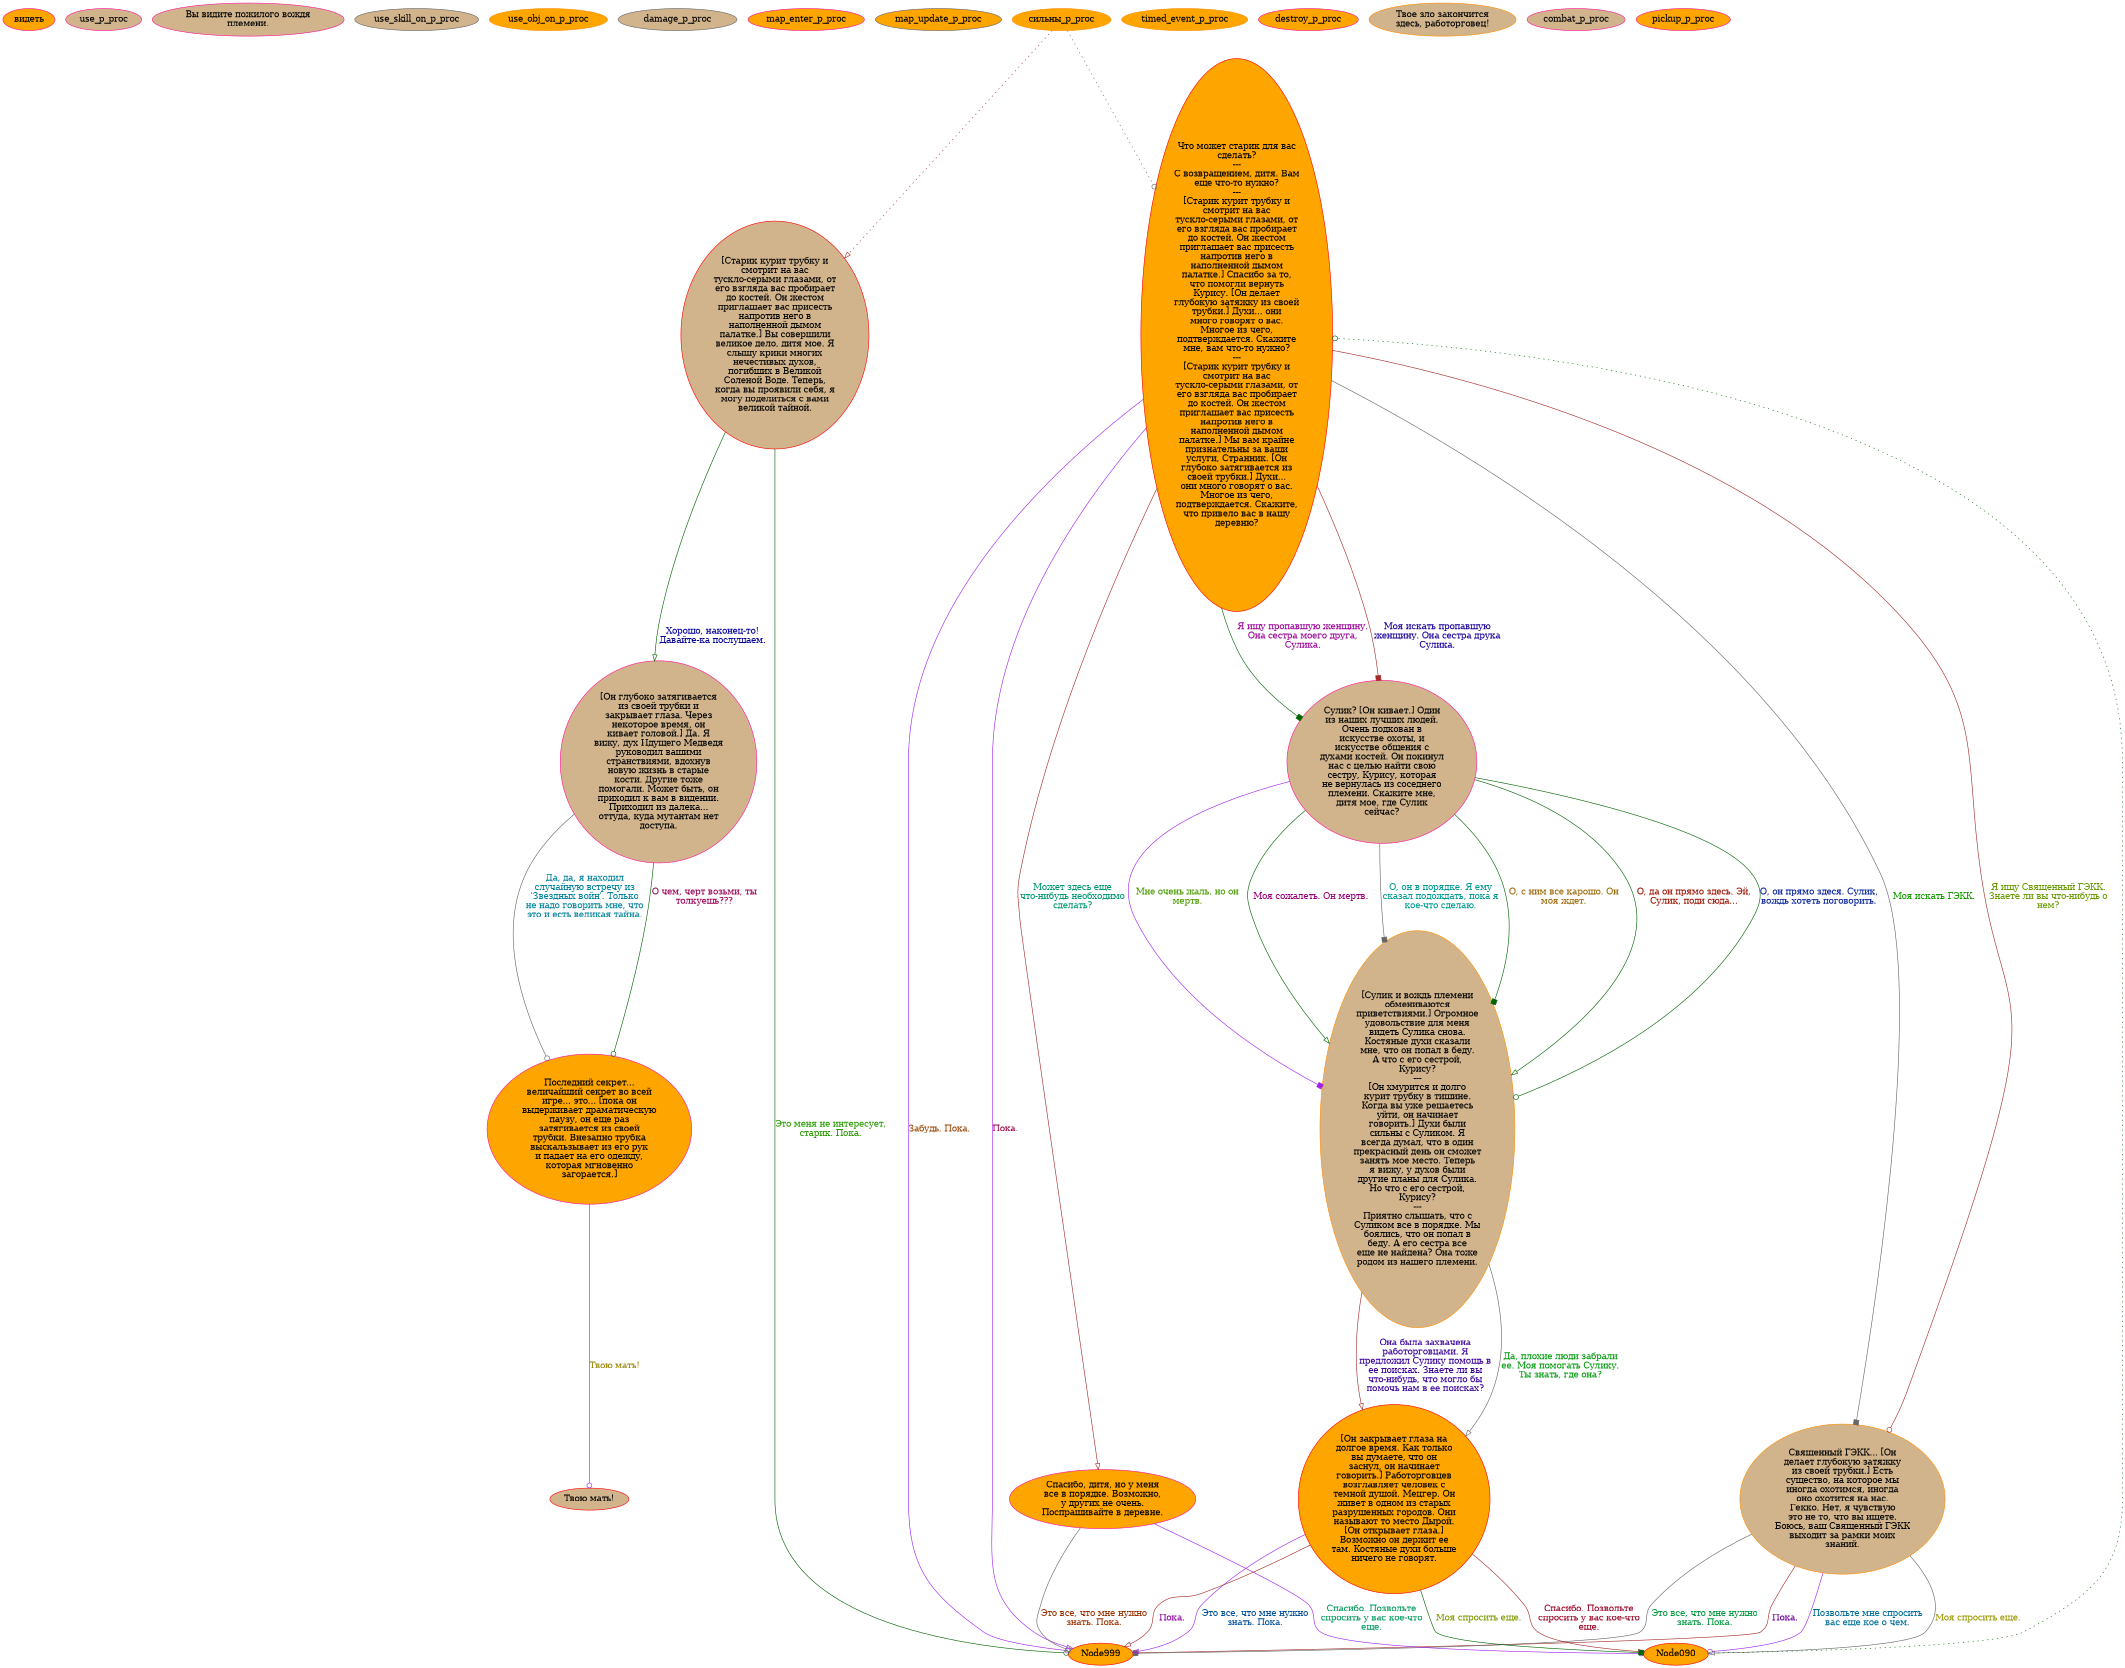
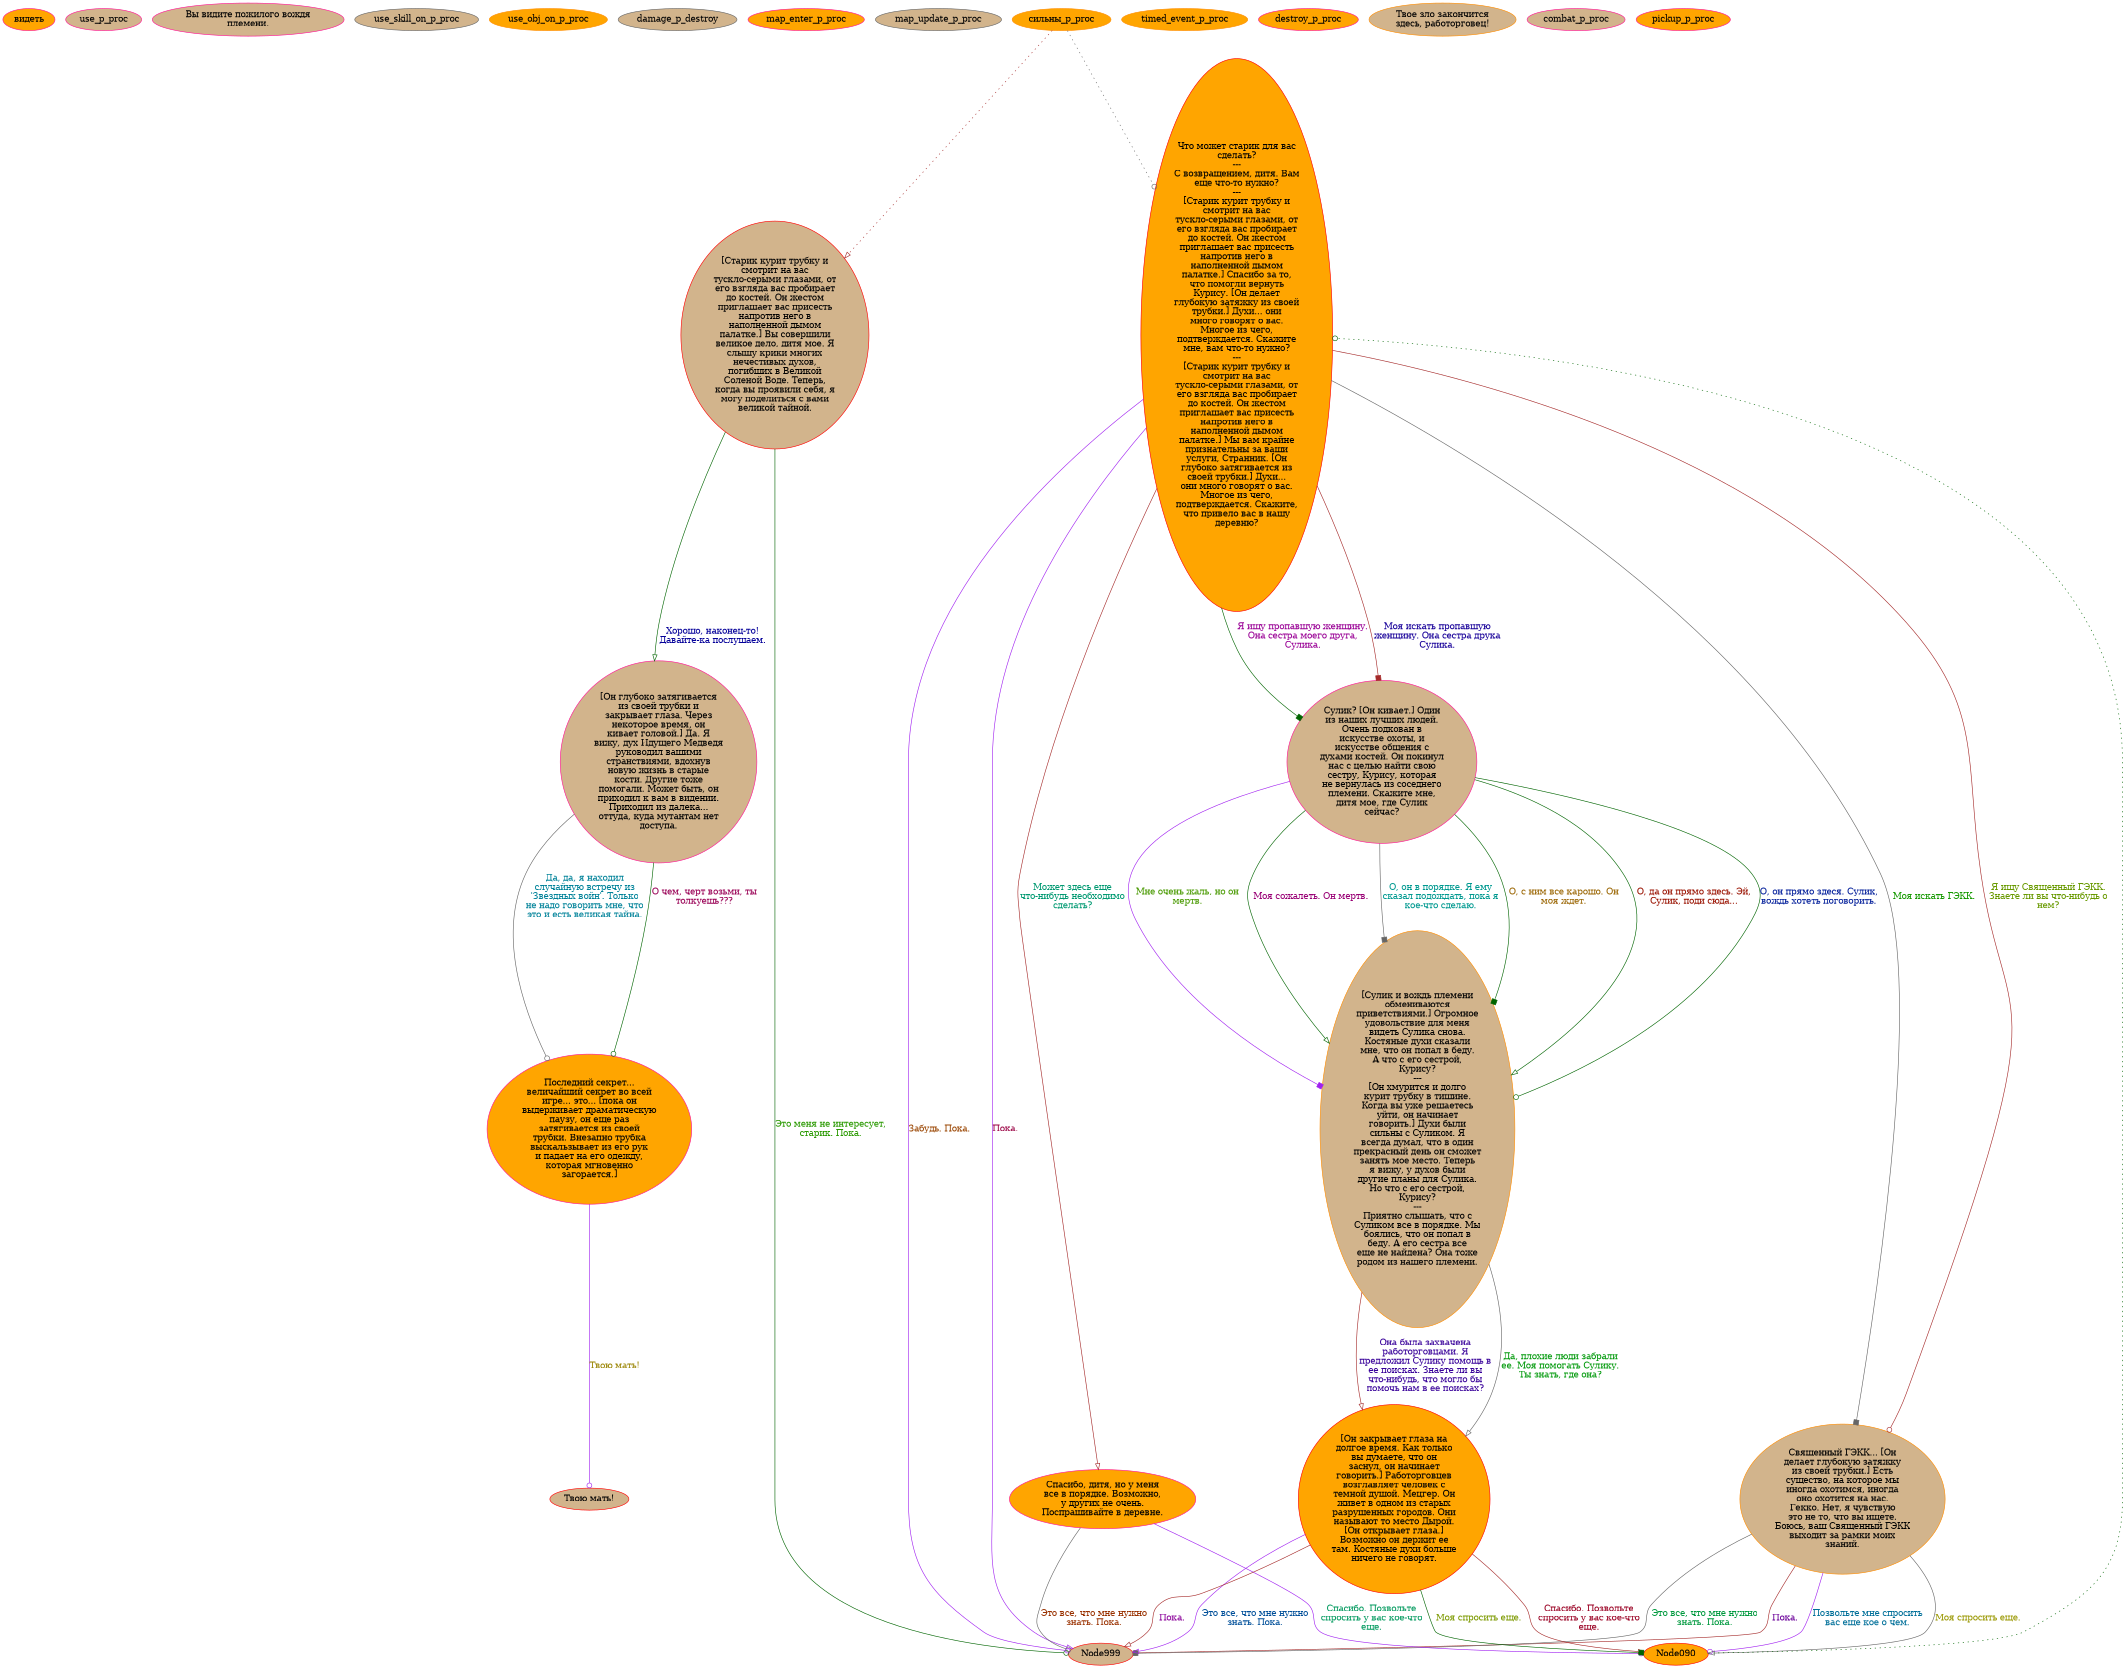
(678, 20) -> (678, 20)
(938, 20) -> (938, 20)
(1101, 1654) -> (1101, 1654)
